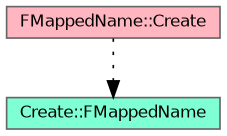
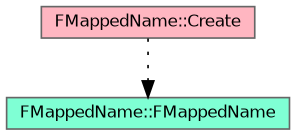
(113, 113) -> (148, 113)
